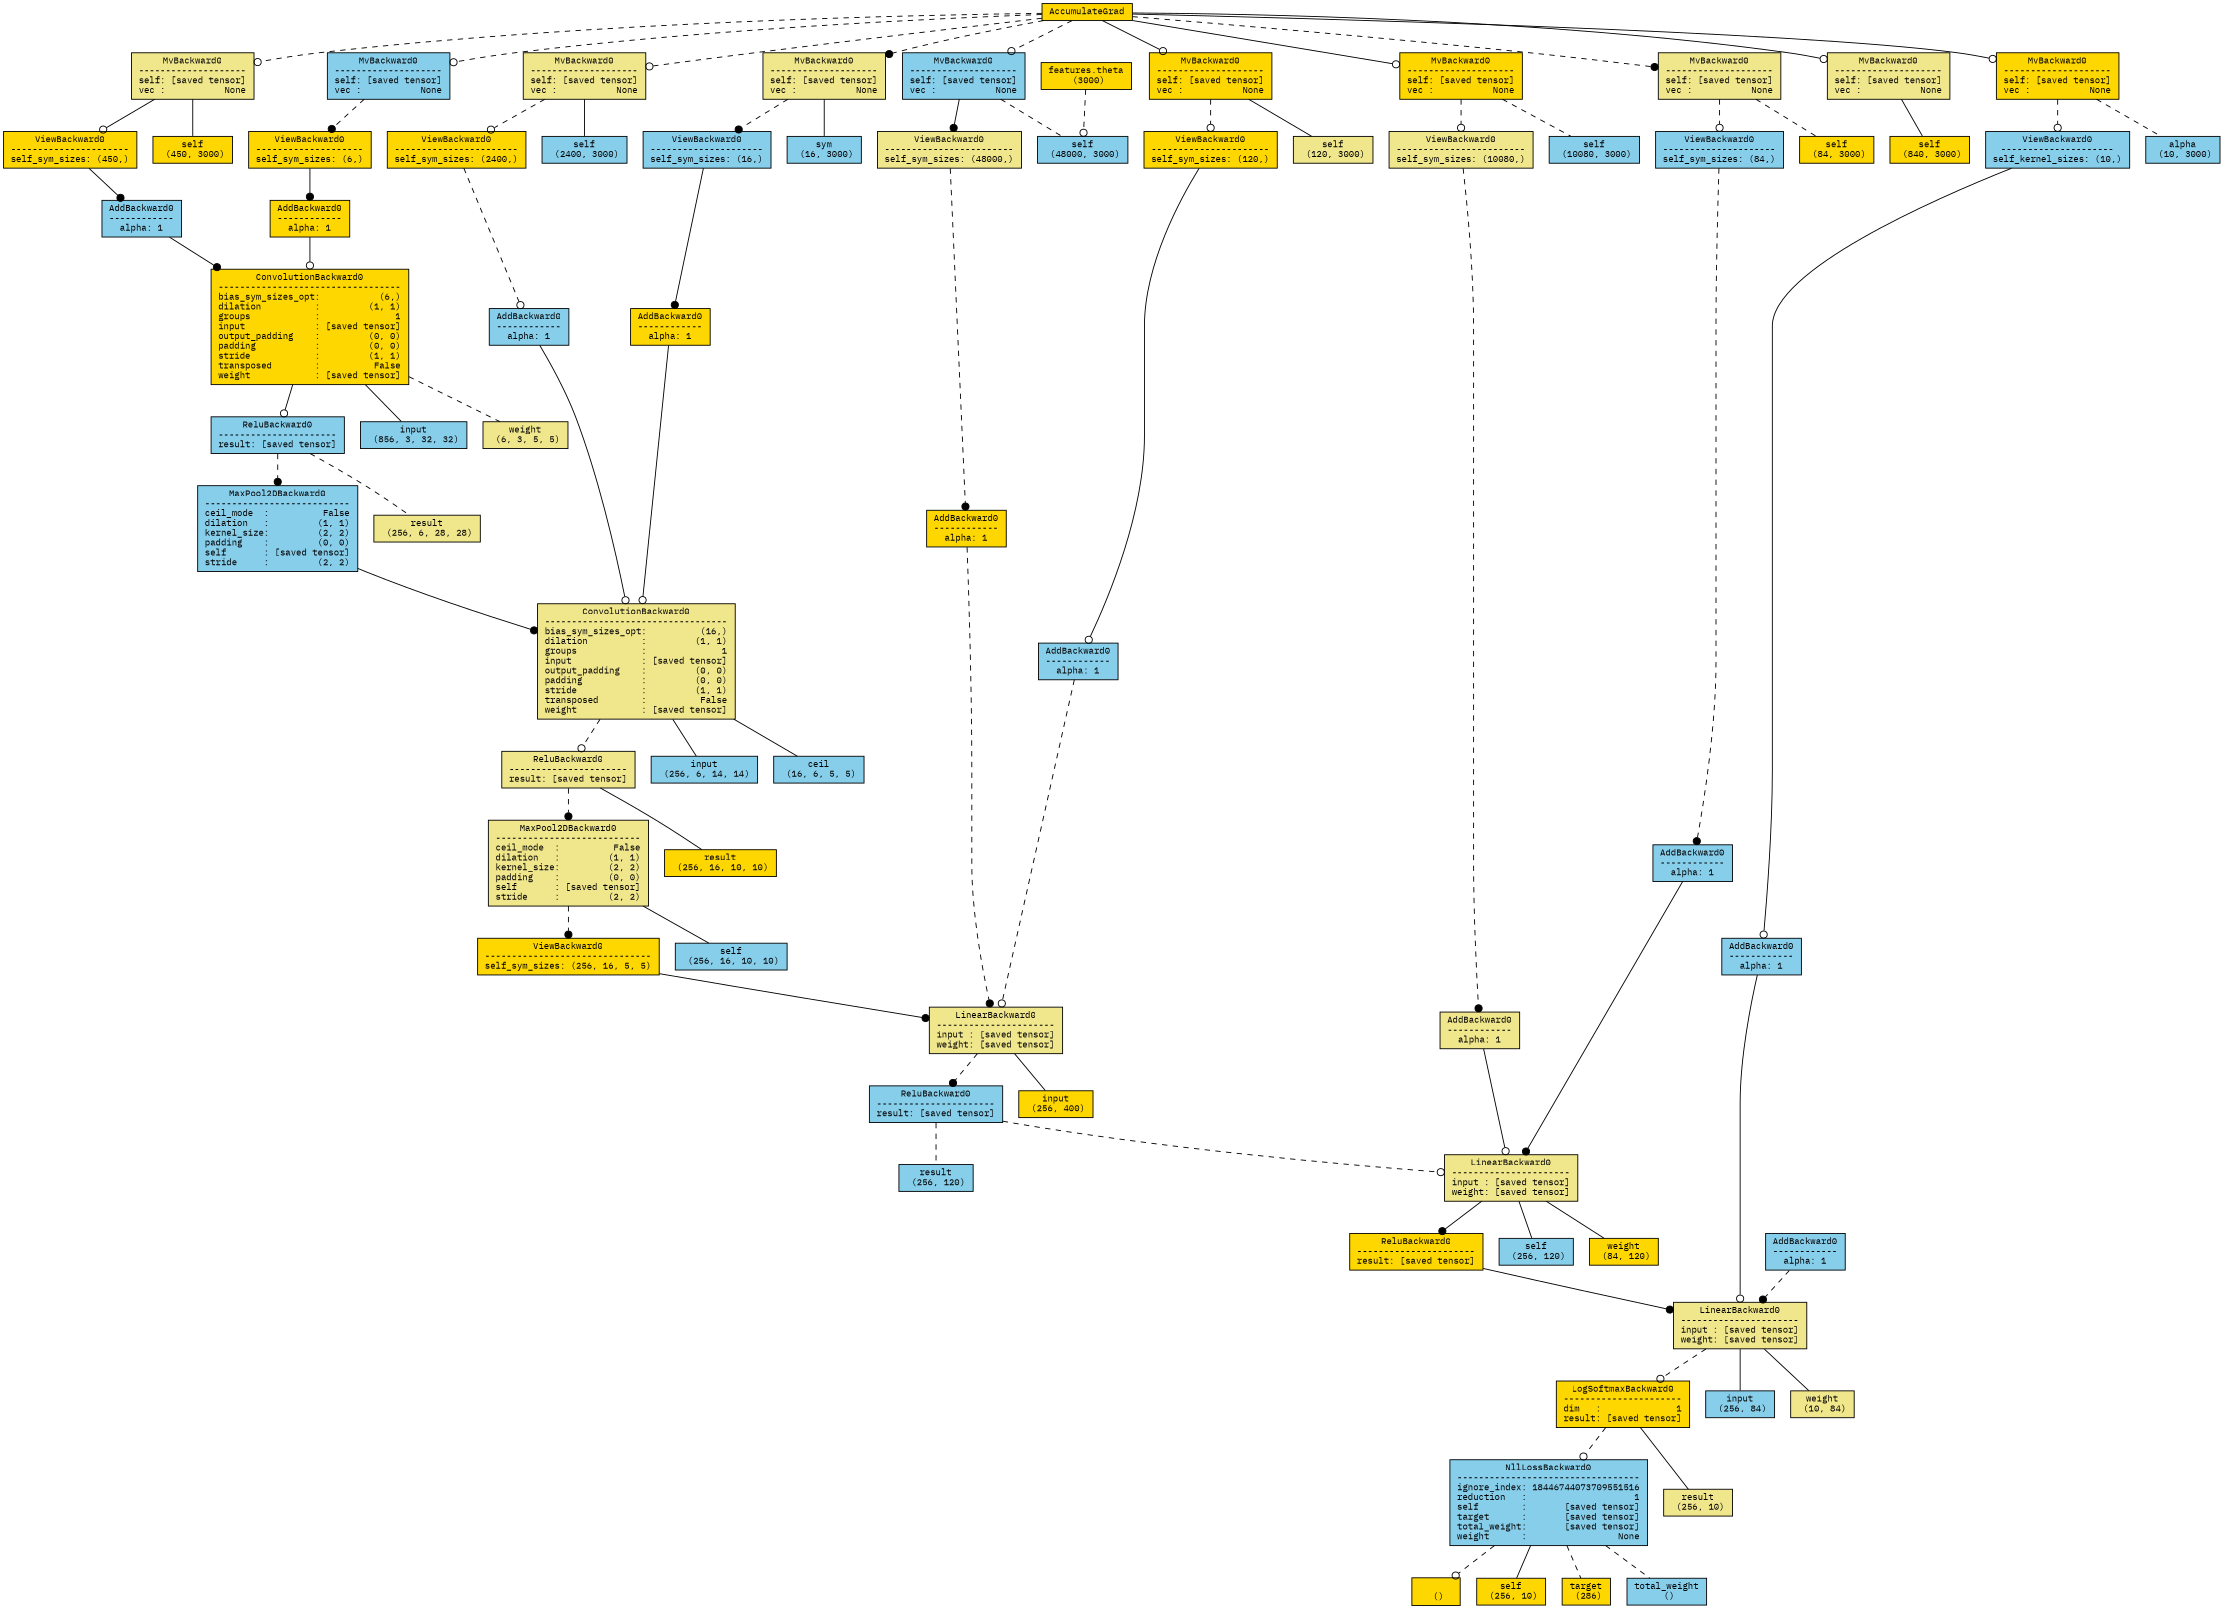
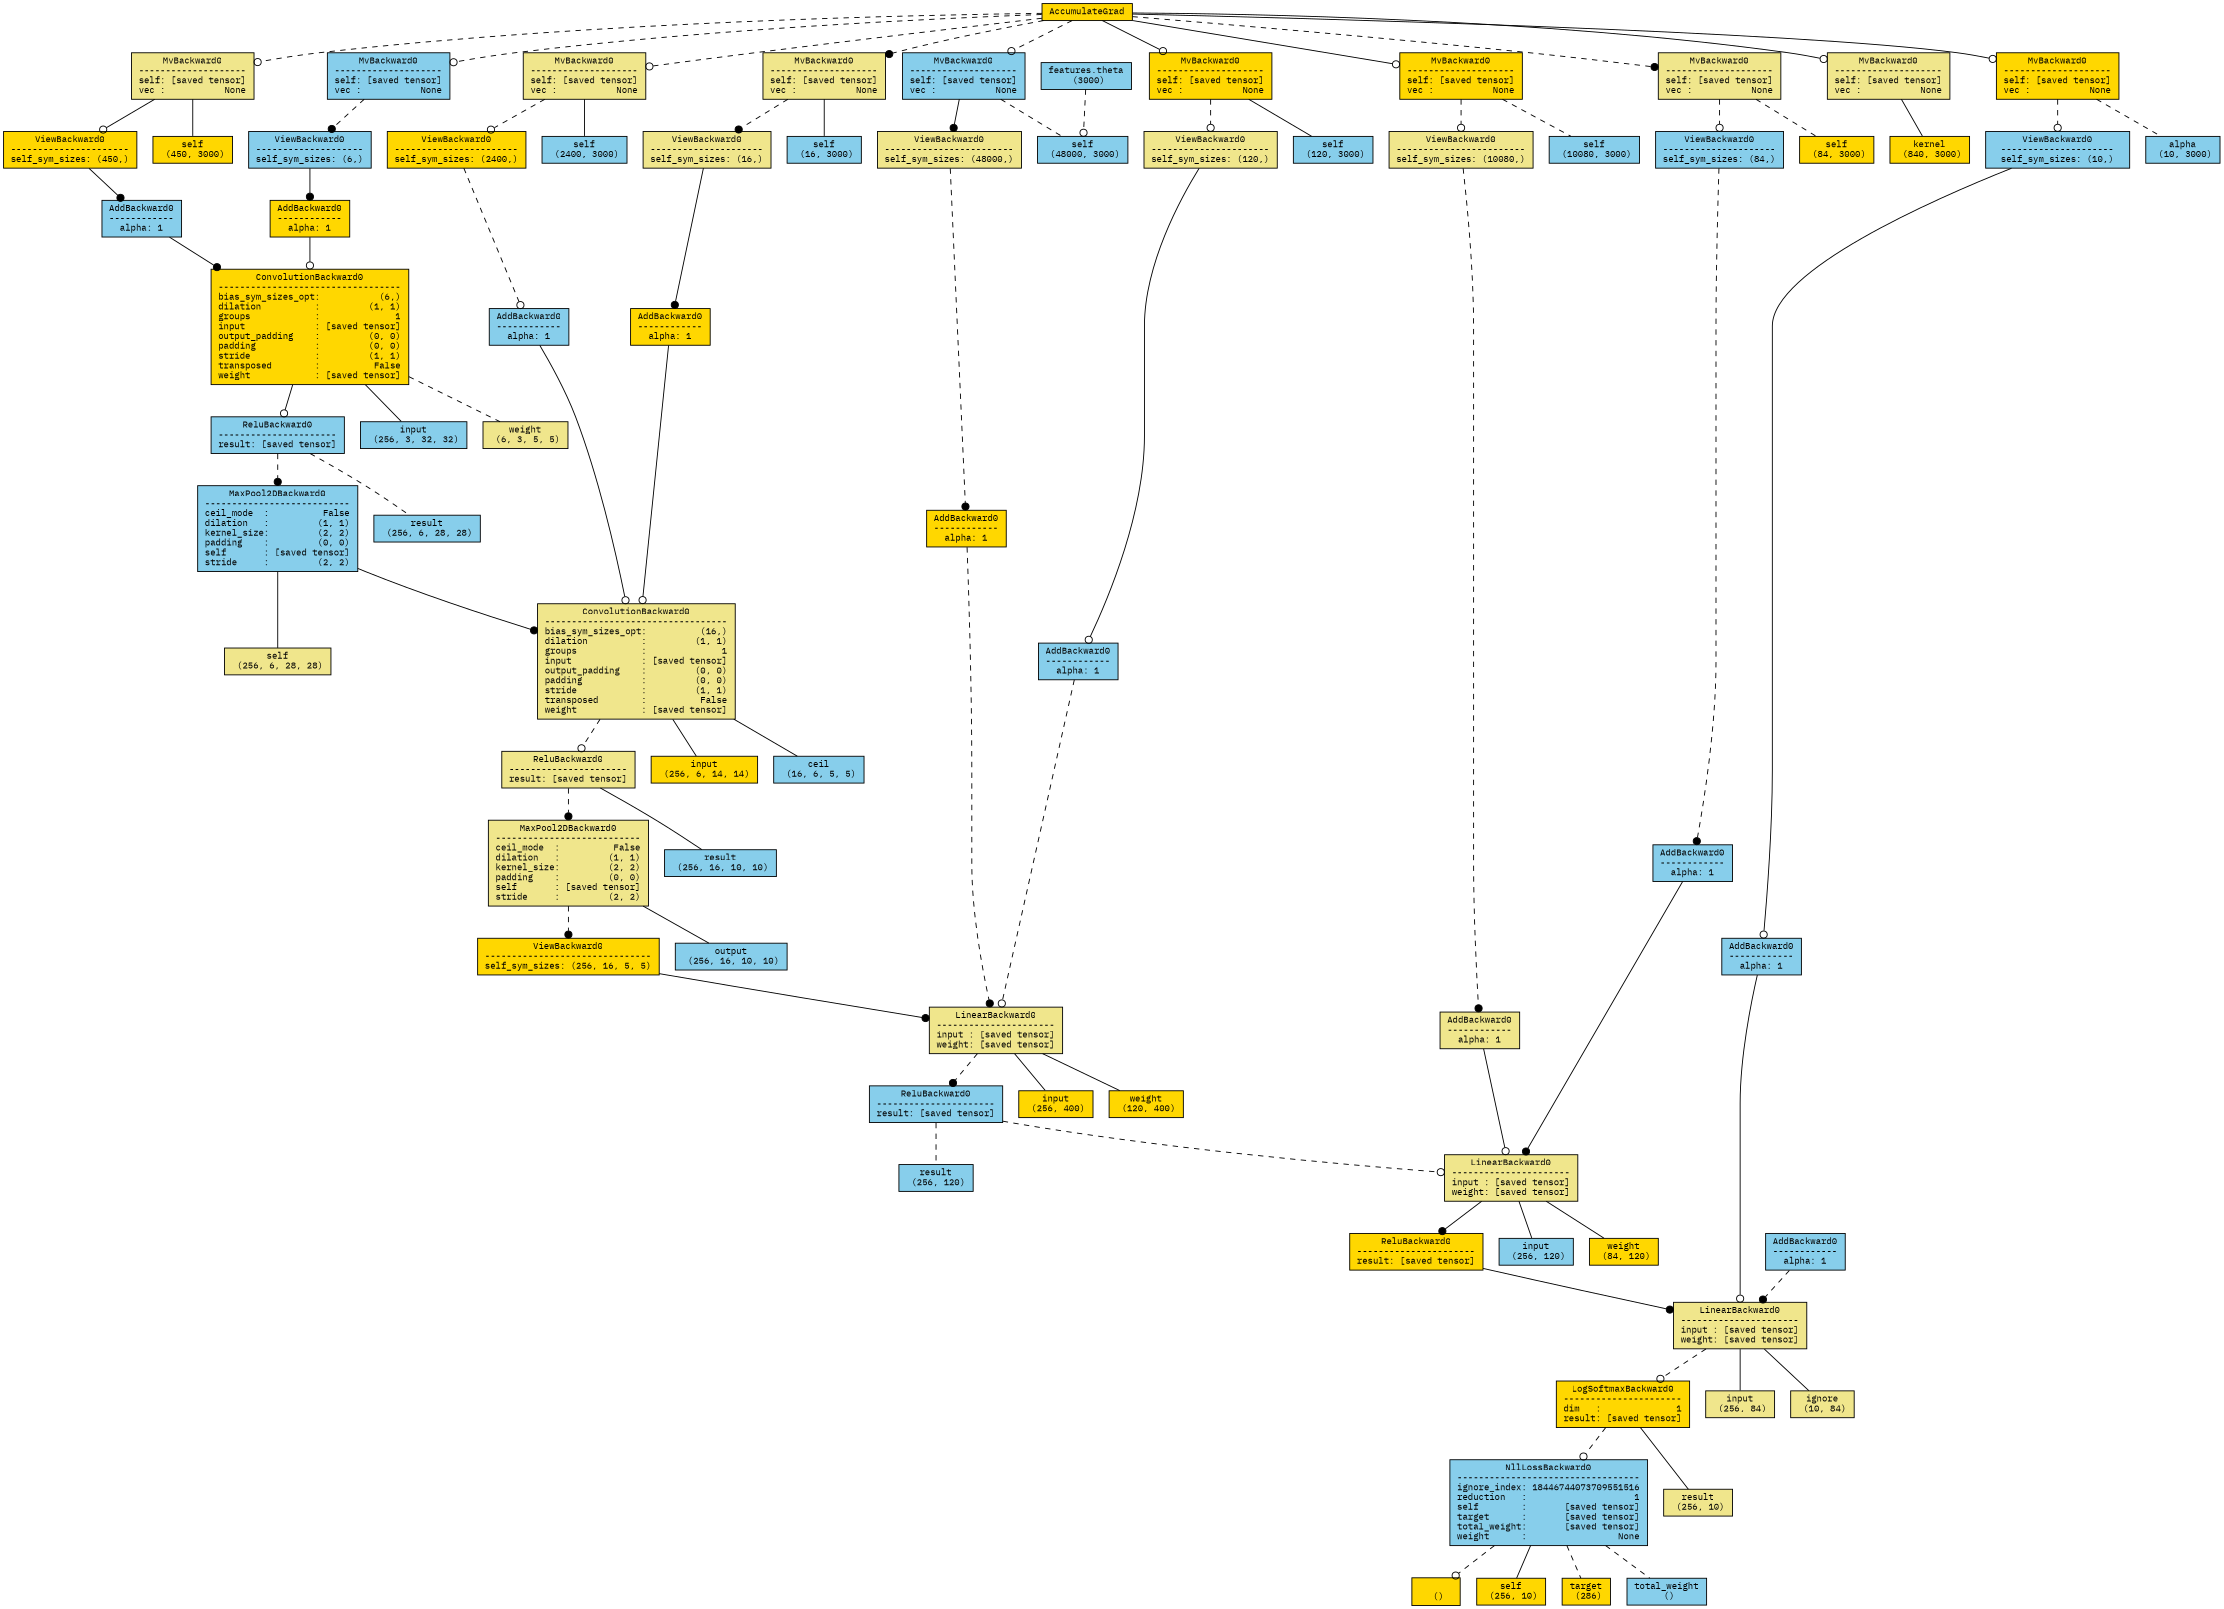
(1086, 76) -> (1086, 76)
(310, 150) -> (310, 150)
(707, 150) -> (707, 150)
(824, 150) -> (824, 150)
(1211, 150) -> (1211, 150)
(1333, 150) -> (1333, 150)
(1930, 150) -> (1930, 150)
(2058, 150) -> (2058, 150)
(414, 435) -> (414, 435)
(427, 529) -> (427, 529)
none -> (278, 661)
(704, 770) -> (704, 770)
(720, 863) -> (720, 863)
(731, 957) -> (731, 957)
none -> (1146, 1104)
(1536, 1252) -> (1536, 1252)
(1740, 1404) -> (1740, 1404)
(1822, 1404) -> (1822, 1404)
